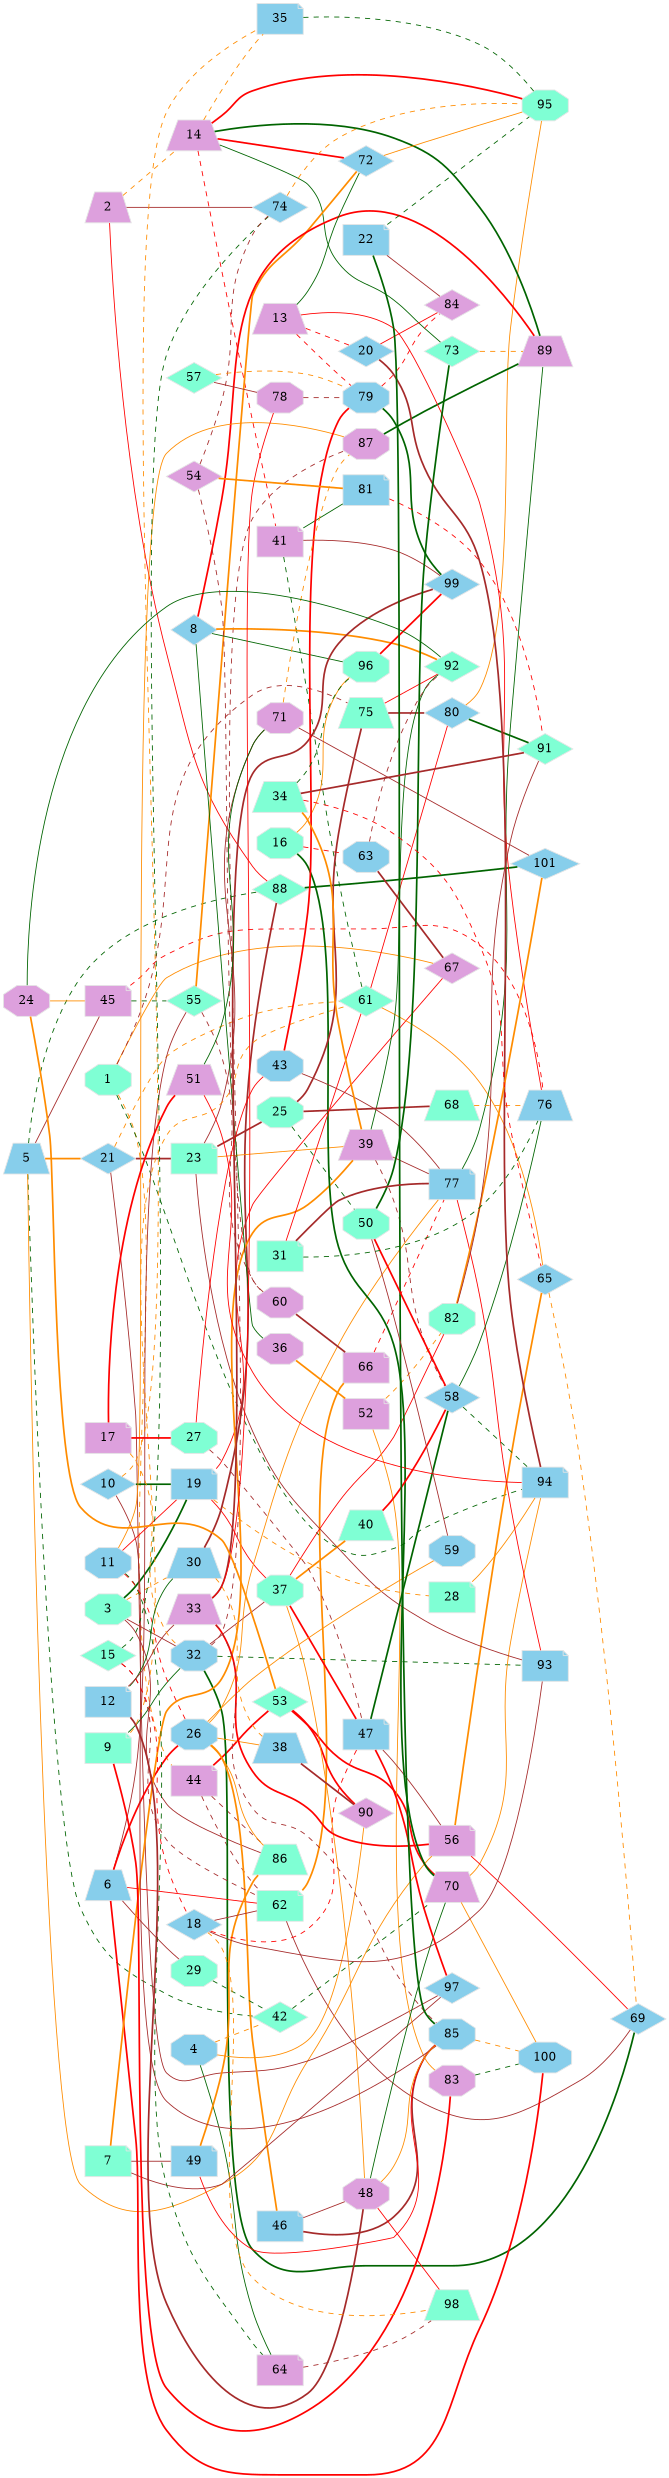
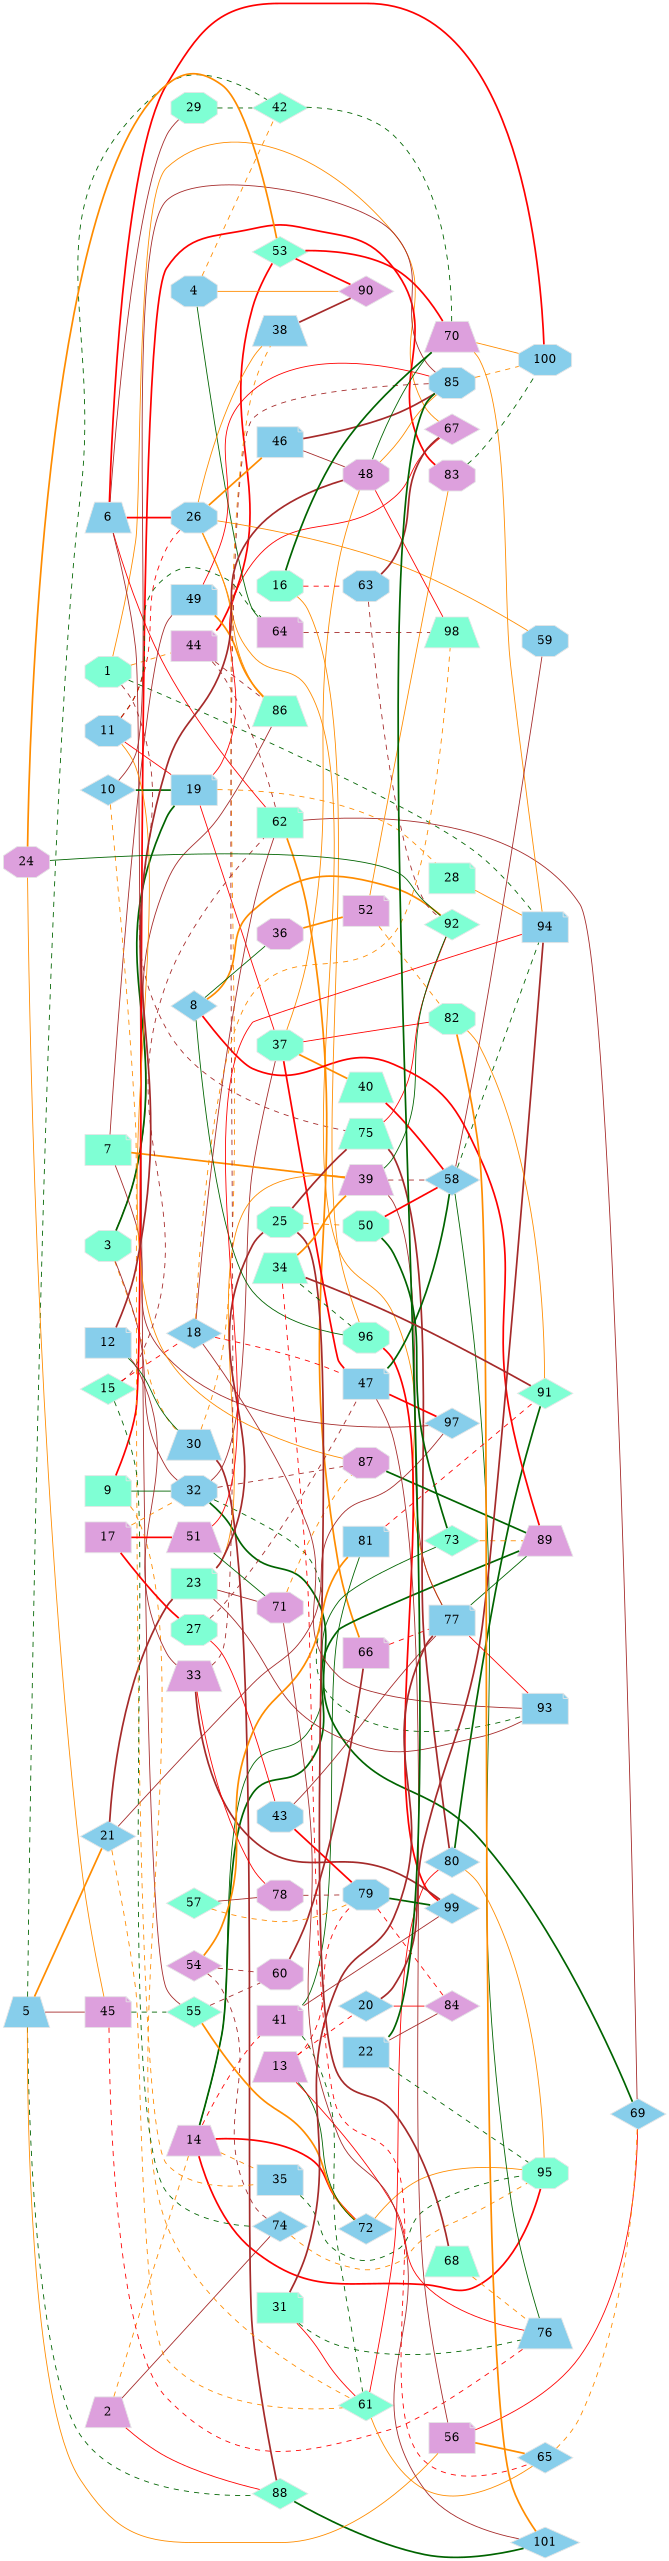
(492, 1031) -> (528, 1199)
(323, 1168) -> (323, 1224)
(412, 1387) -> (502, 912)
(269, 1787) -> none
